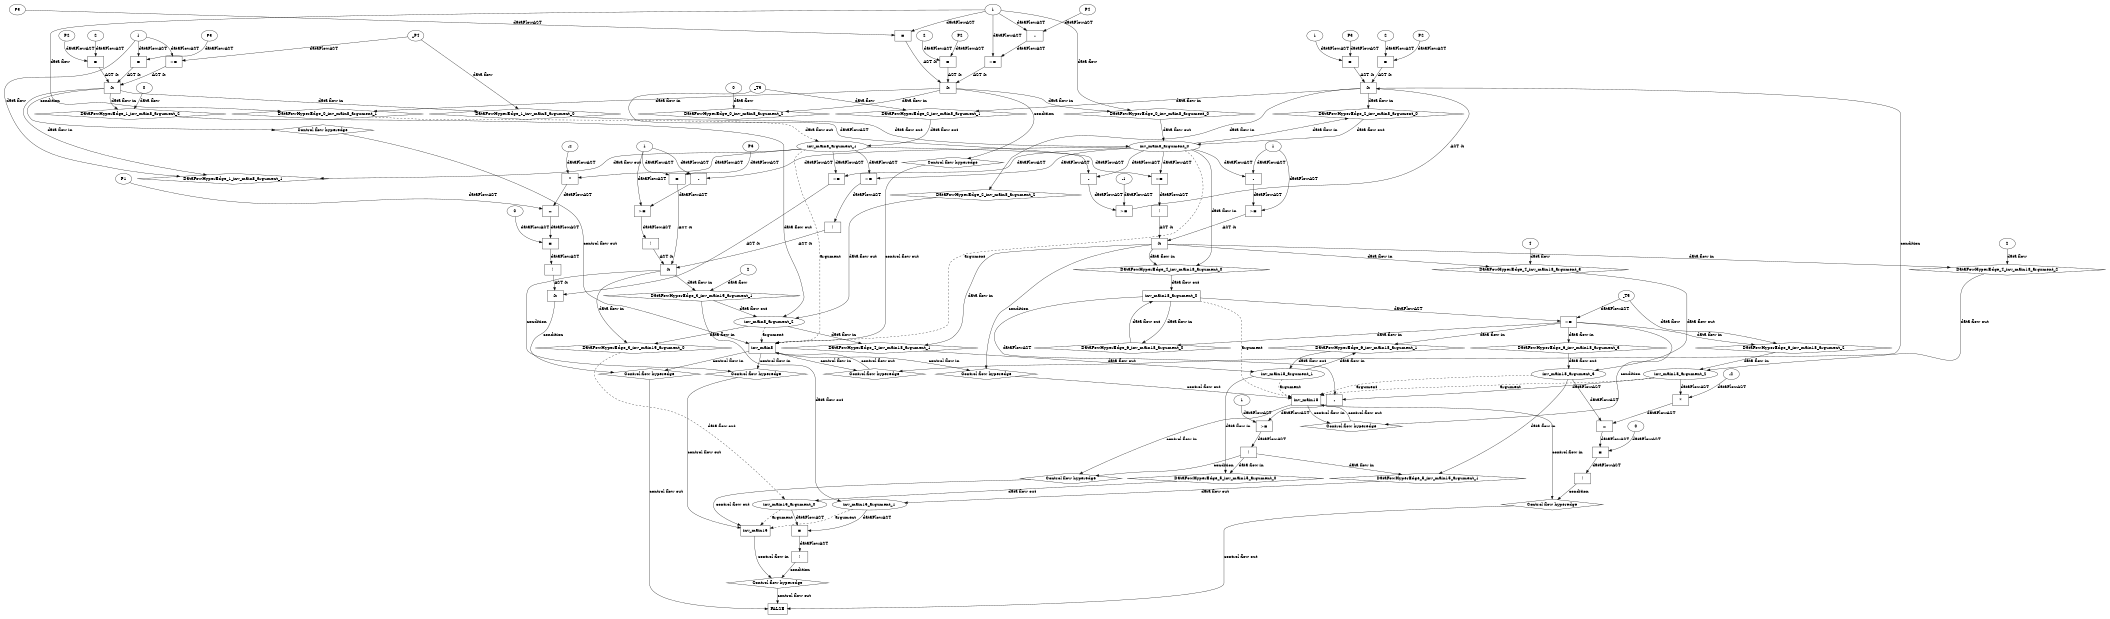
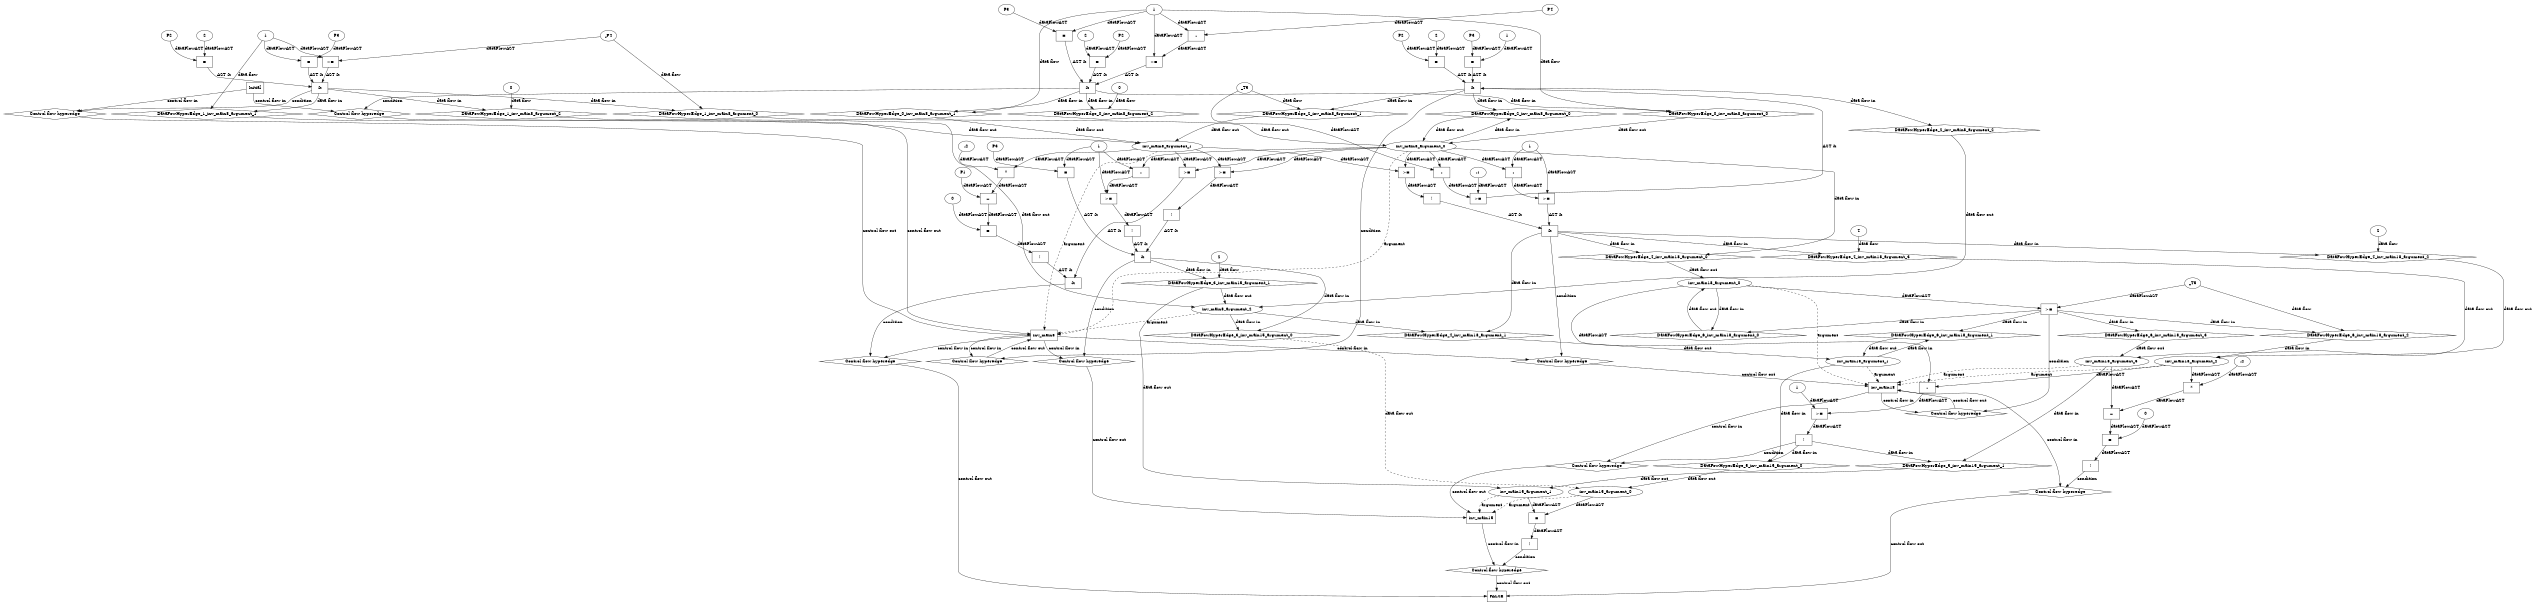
none -> (255, 88)
(596, 120) -> (1036, 130)
(564, 172) -> (892, 127)
(1172, 296) -> (1715, 283)
